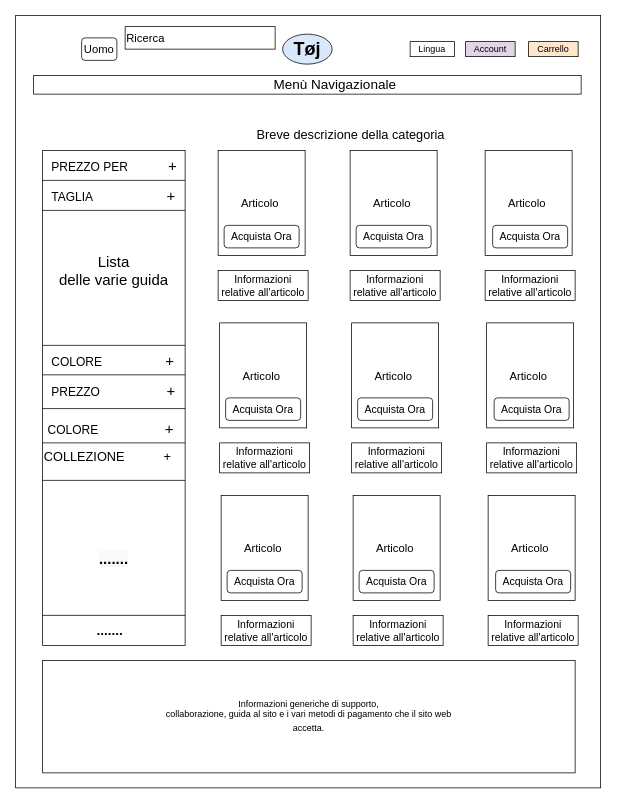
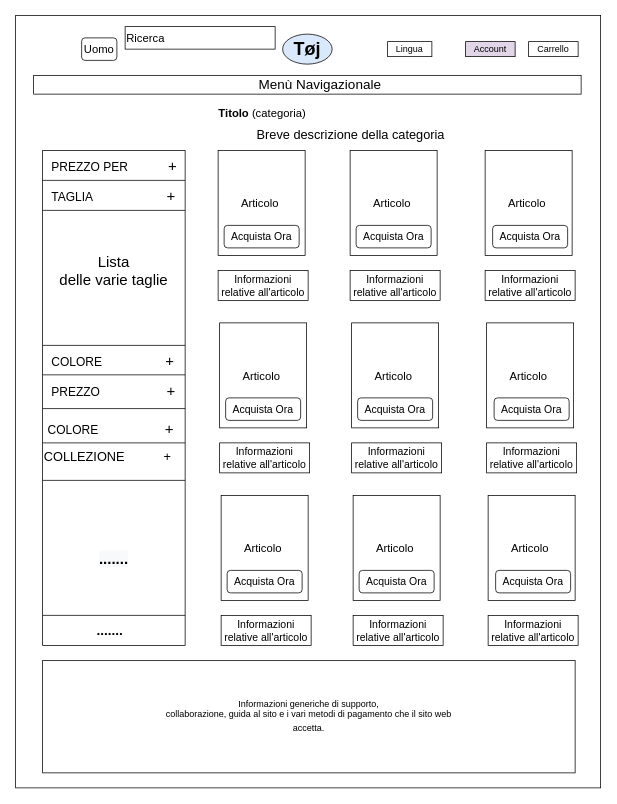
(432, 49) -> (410, 49)
(553, 49) -> (553, 49)
(335, 85) -> (320, 85)
none -> (262, 113)
(114, 270) -> (114, 270)
